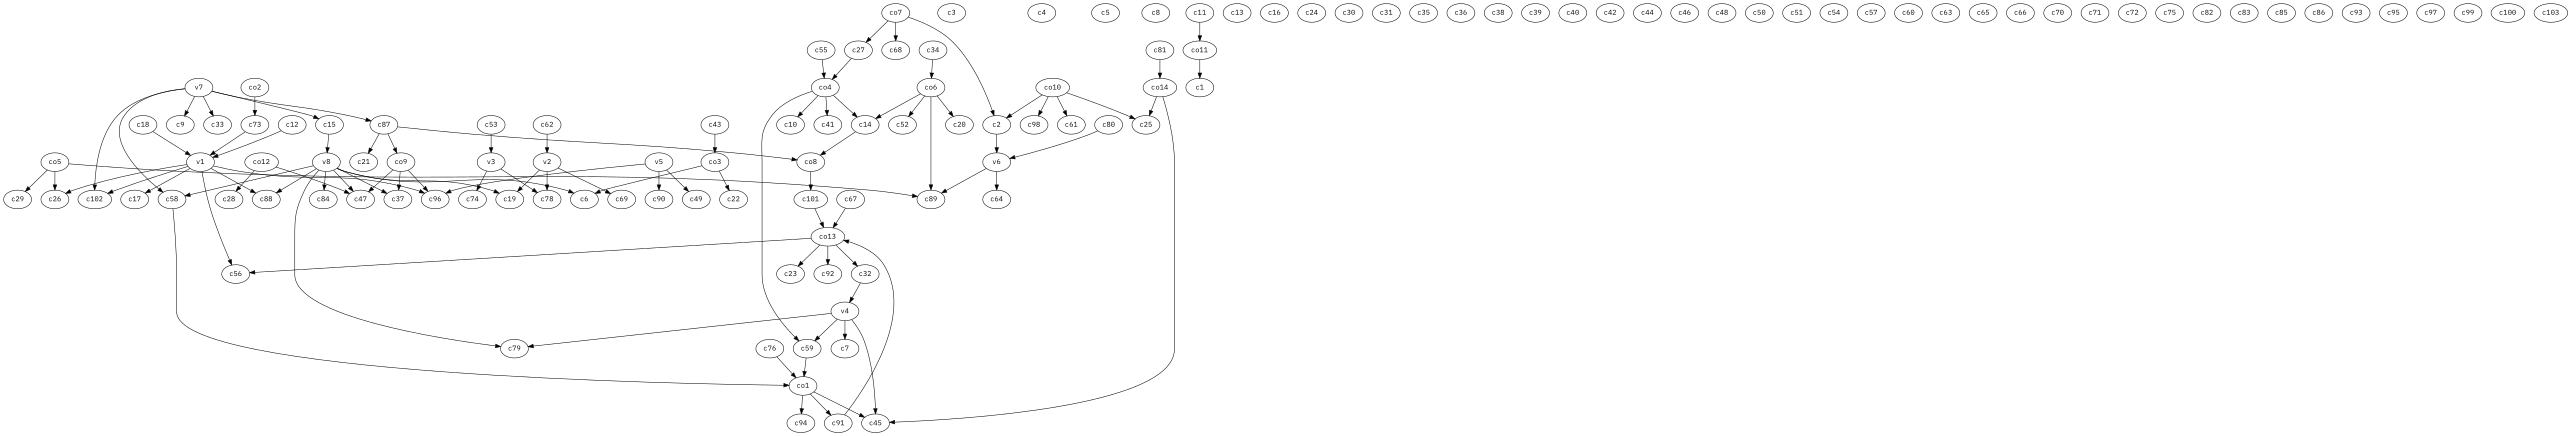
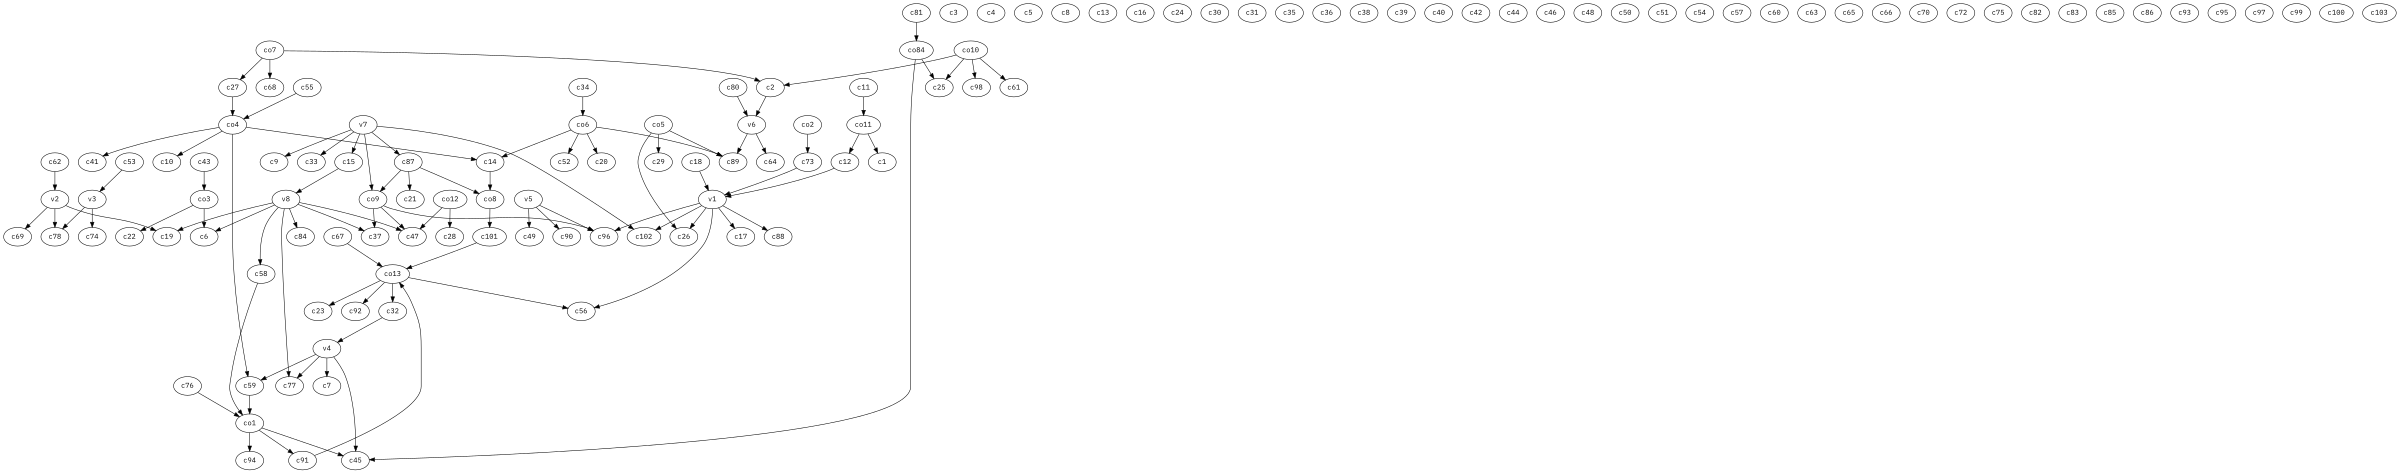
(2095, 13) -> none
(1160, 88) -> (916, 50)
(120, 125) -> (368, 160)
none -> (855, 141)
(297, 181) -> none
(514, 349) -> (290, 386)
